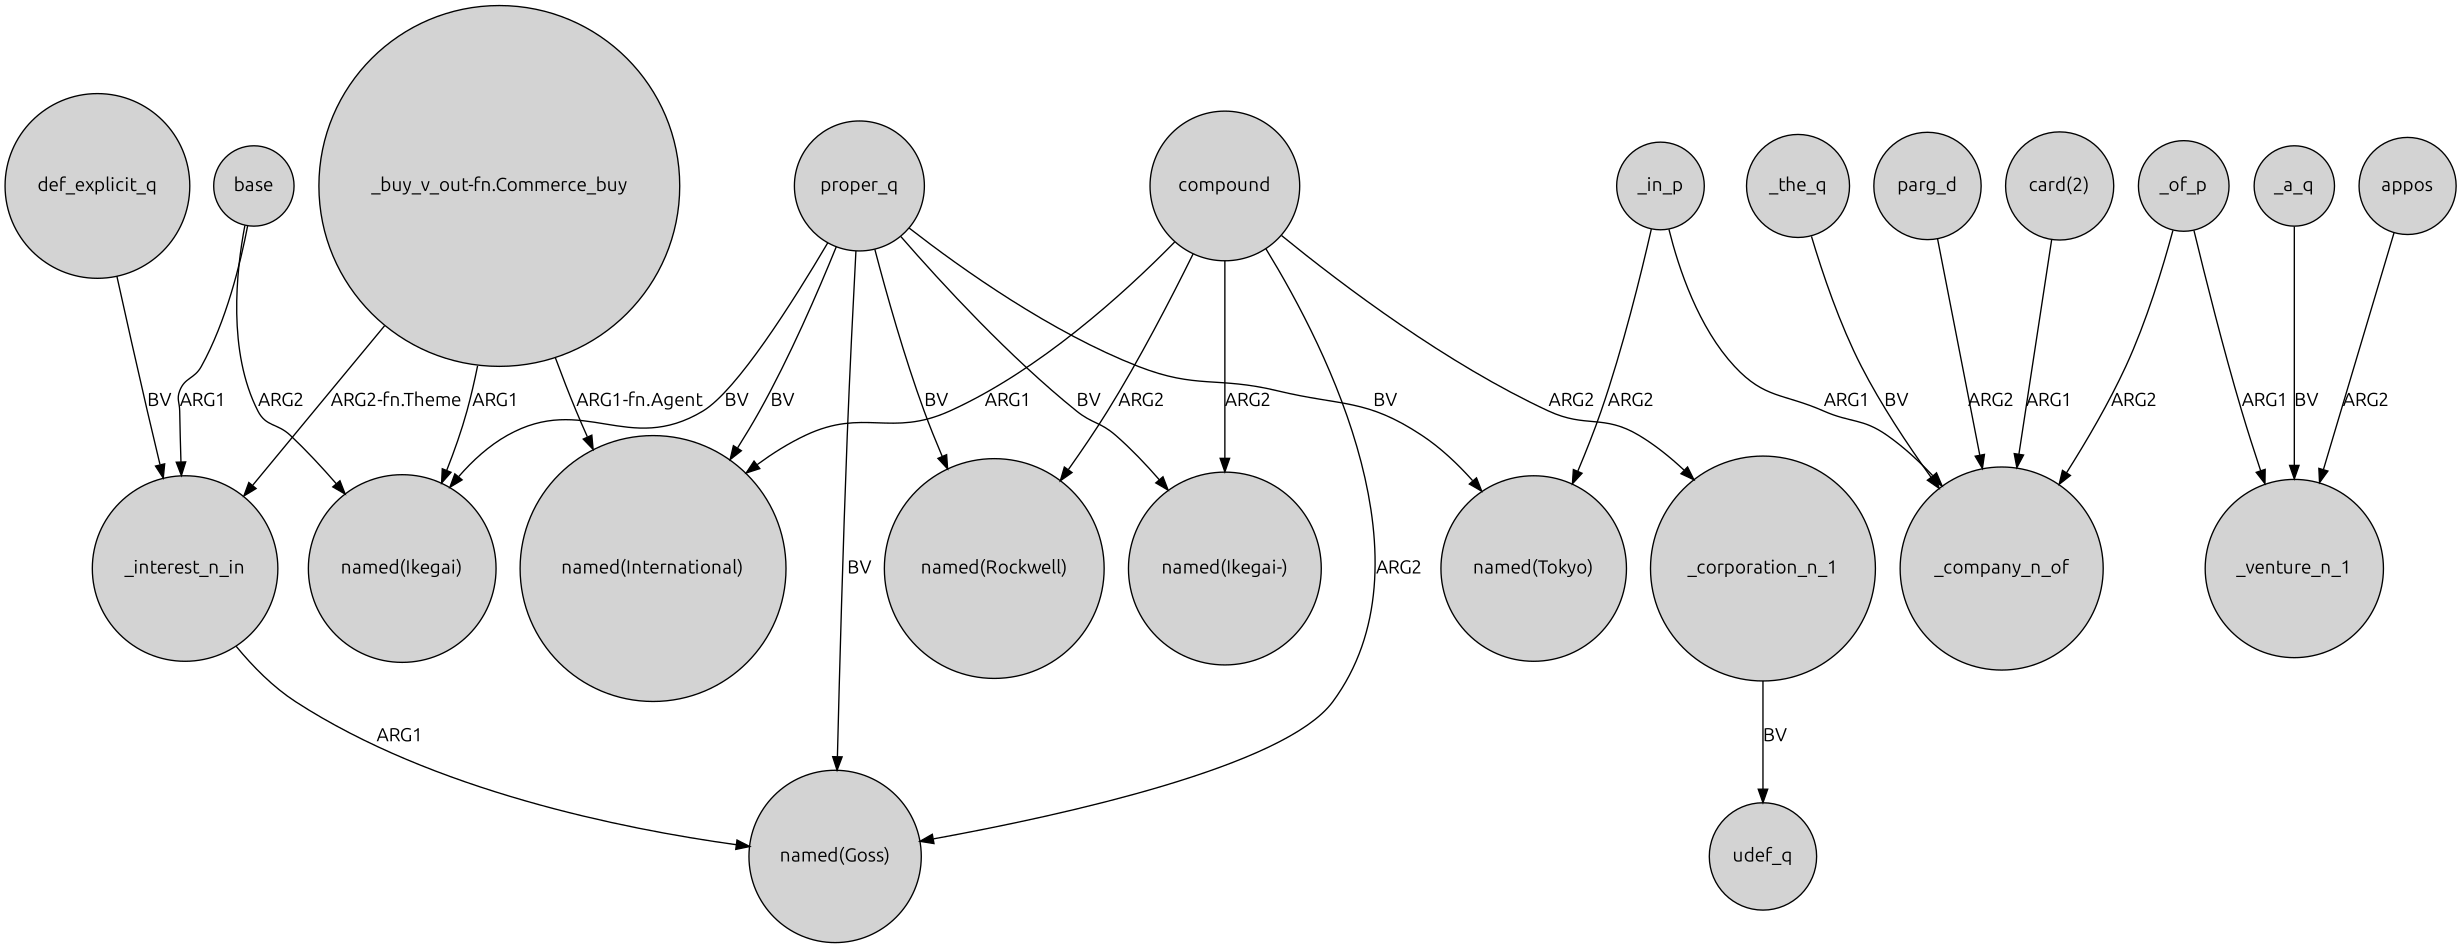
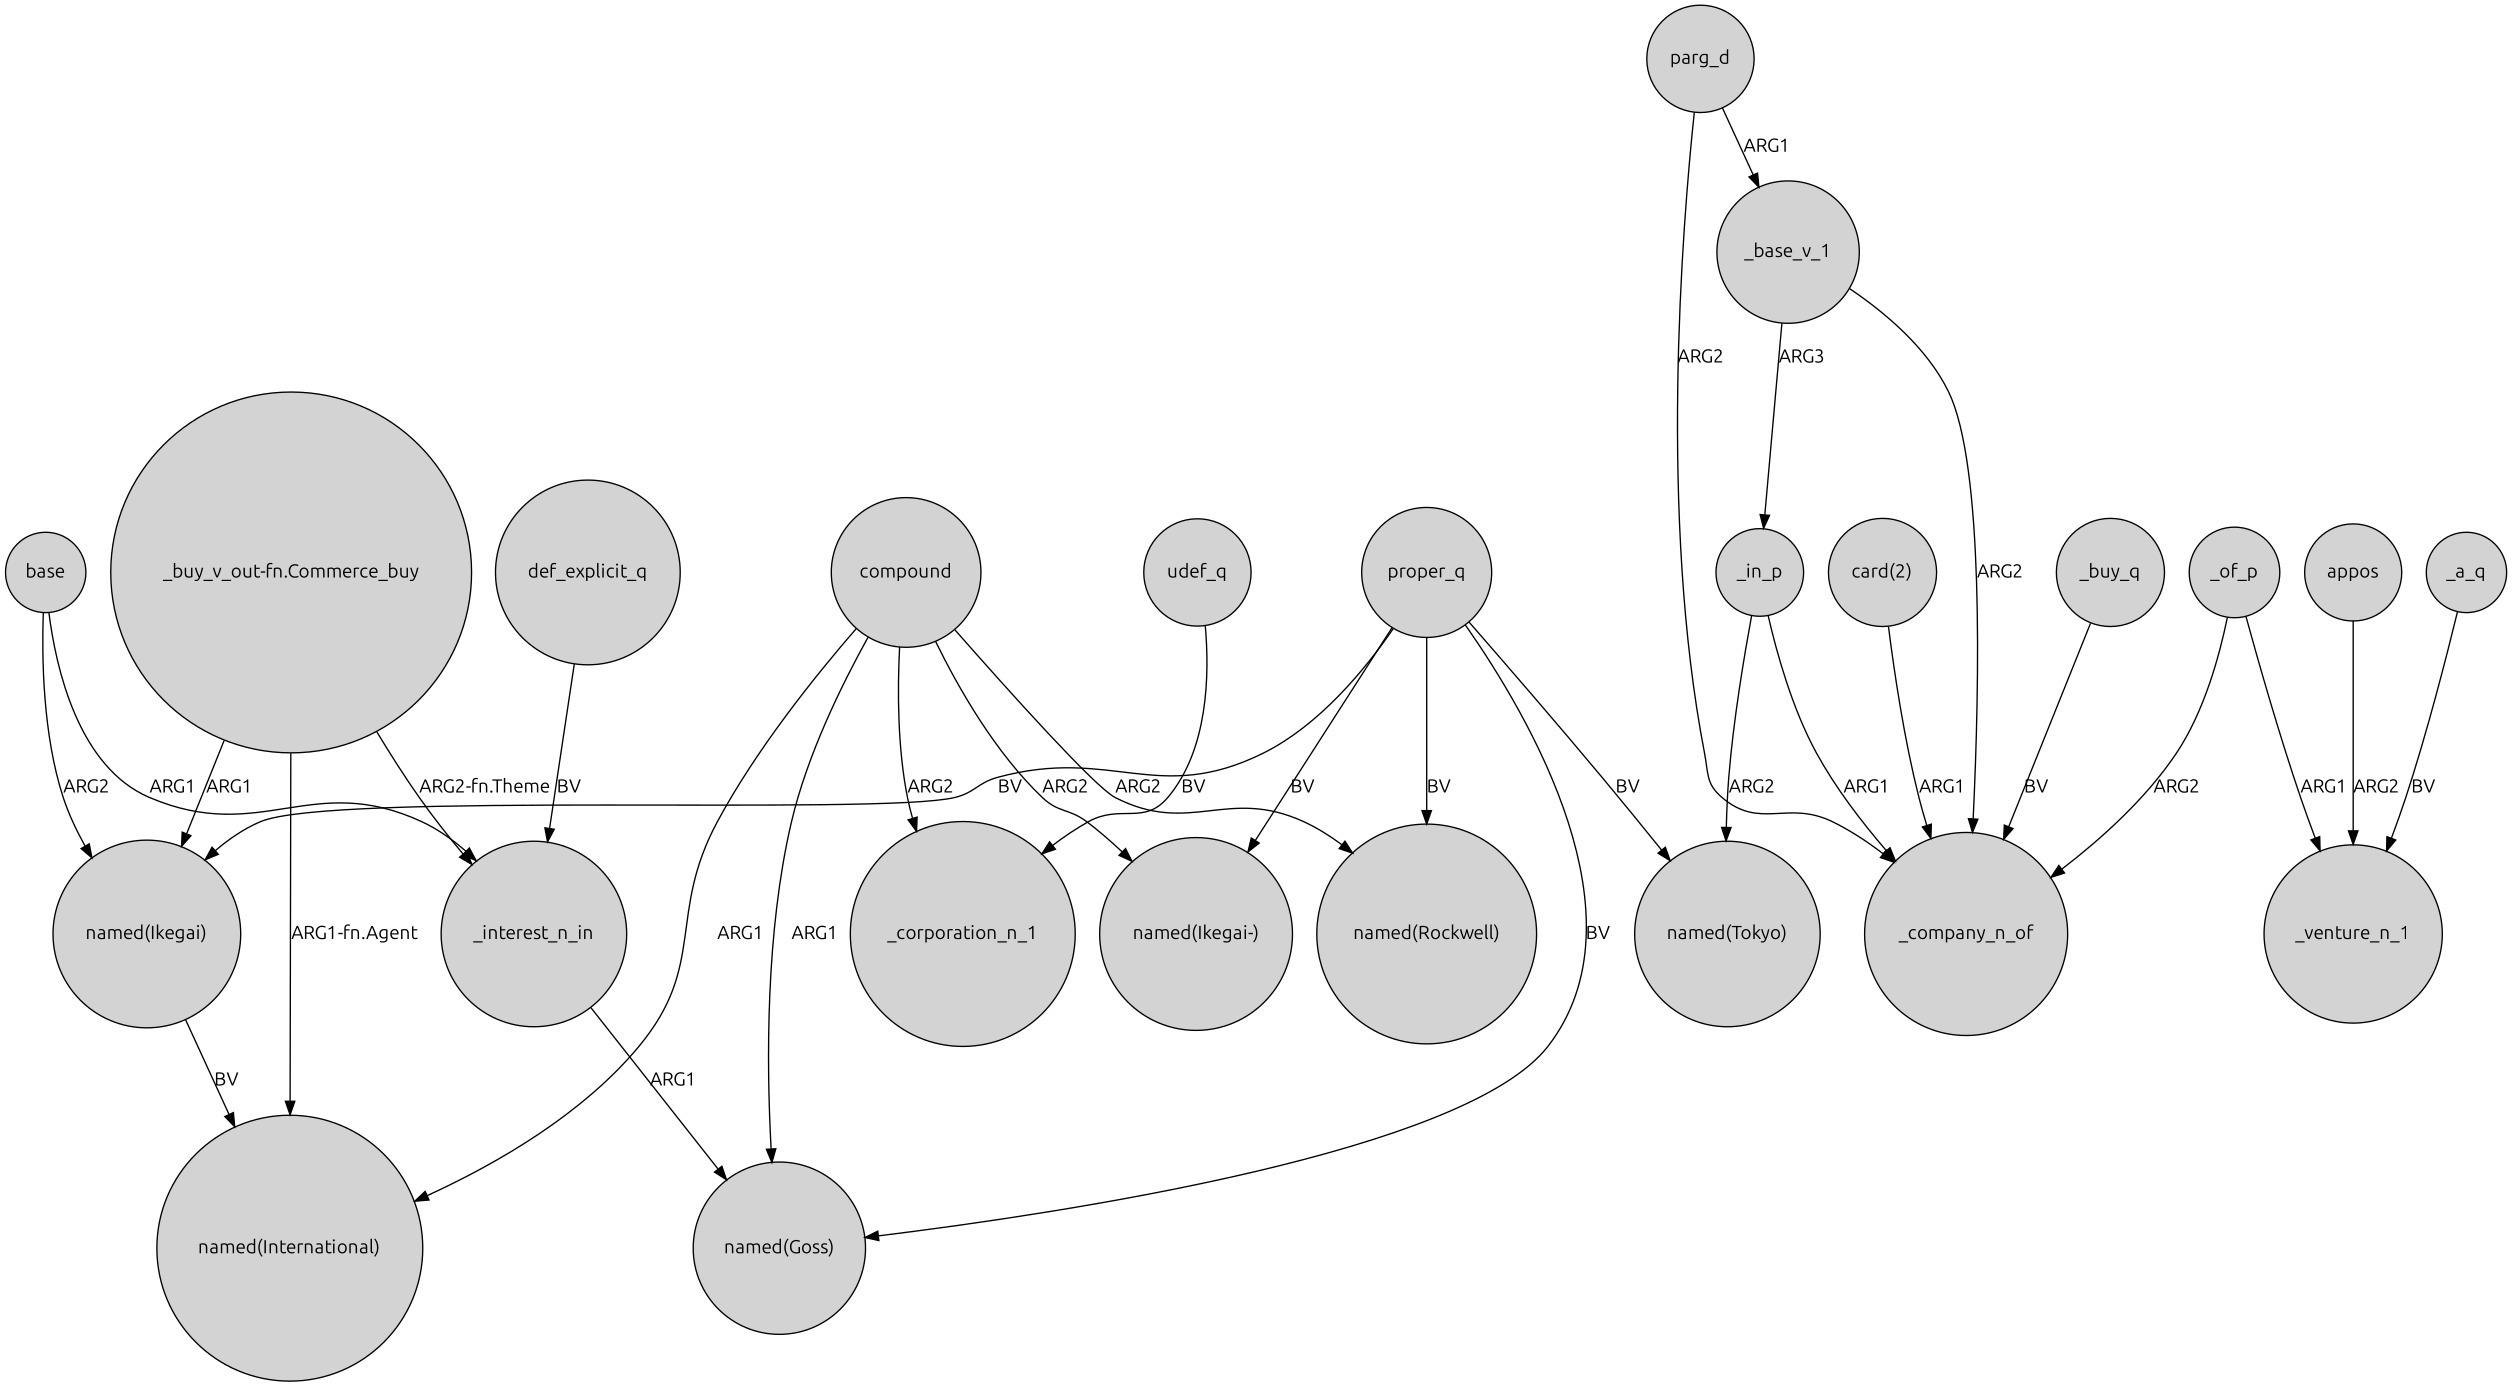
(1798, 186) -> (2110, 572)
none -> (1788, 252)
(791, 349) -> (207, 1067)
(1399, 569) -> (815, 934)
(1763, 735) -> (1189, 762)
